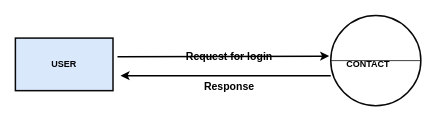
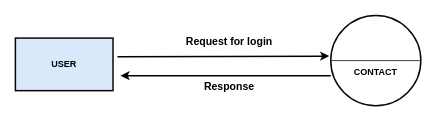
(229, 57) -> (229, 42)
(368, 64) -> (375, 72)
